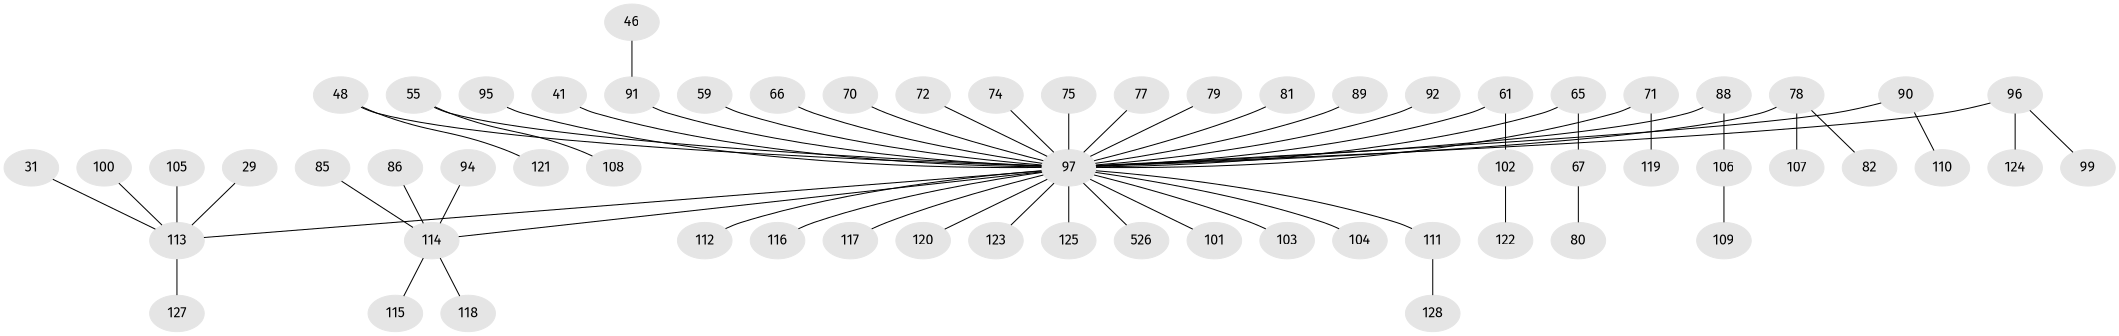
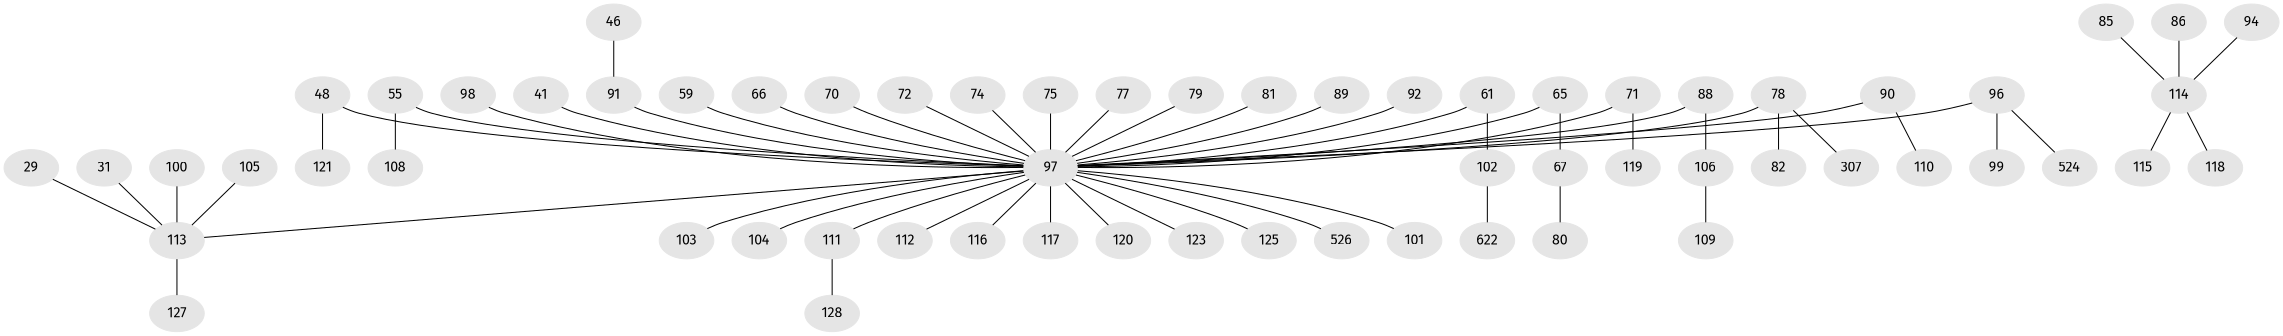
(486, 95) -> (468, 95)
(1797, 168) -> (1851, 168)
(2015, 168) -> (2070, 168)
(750, 204) -> none
(1506, 241) -> (1487, 241)
